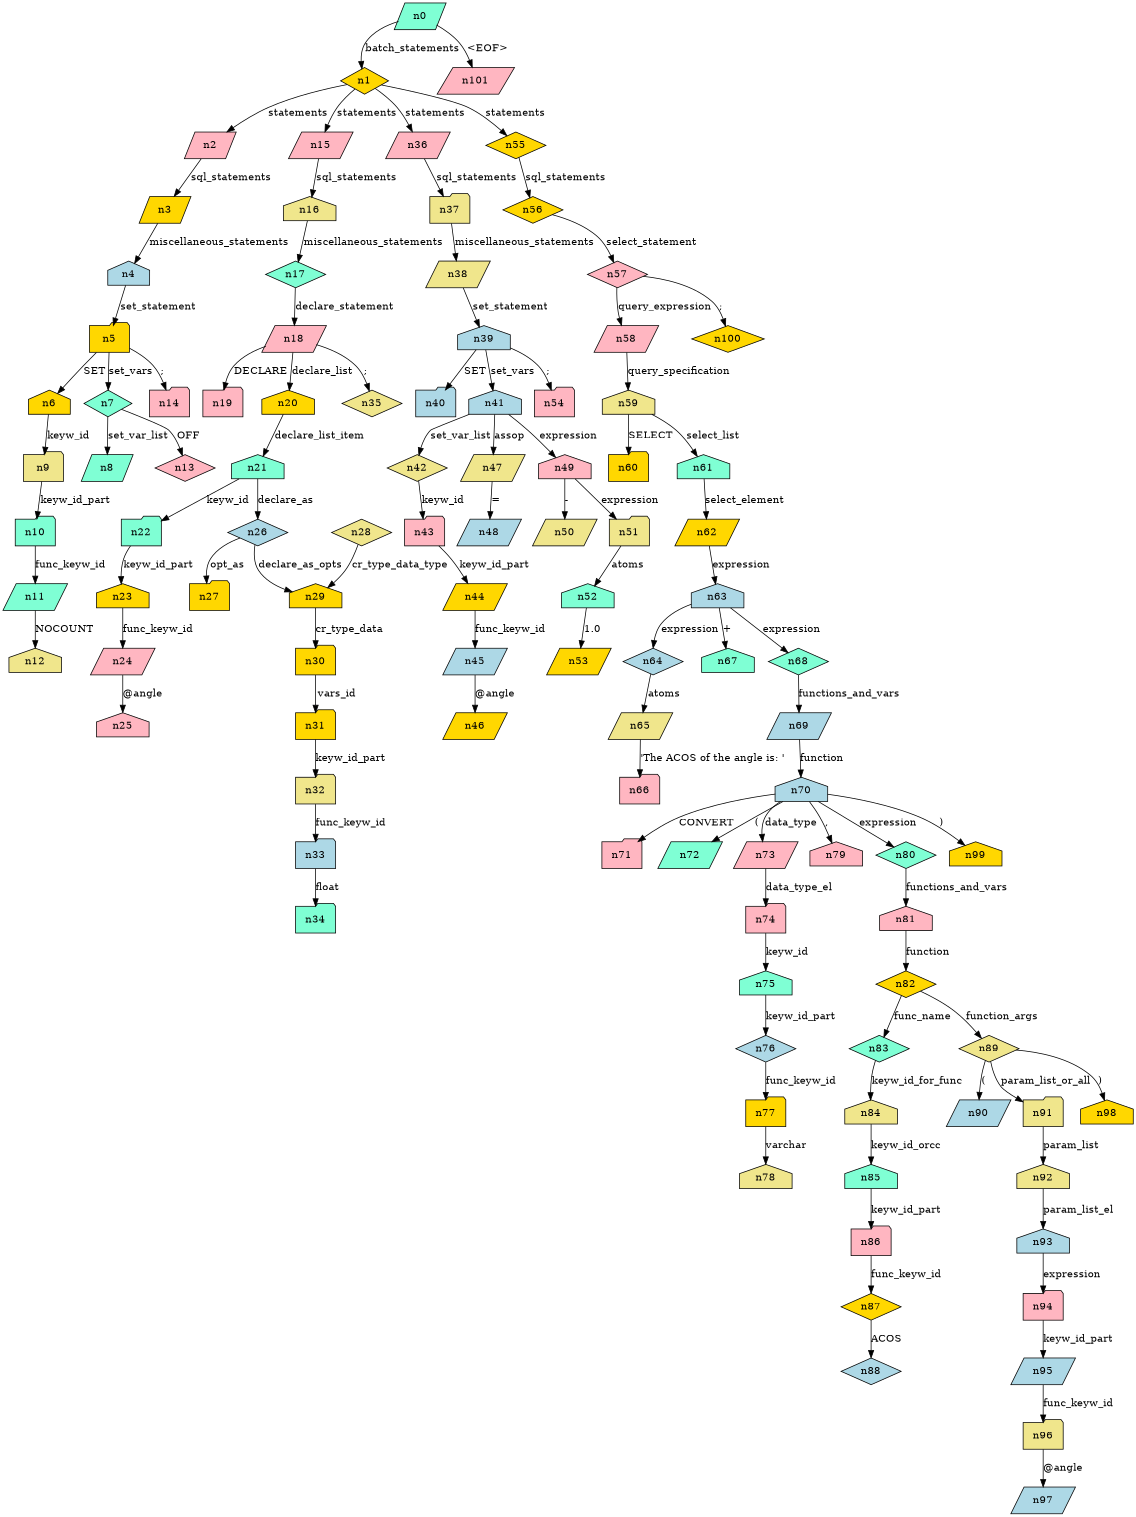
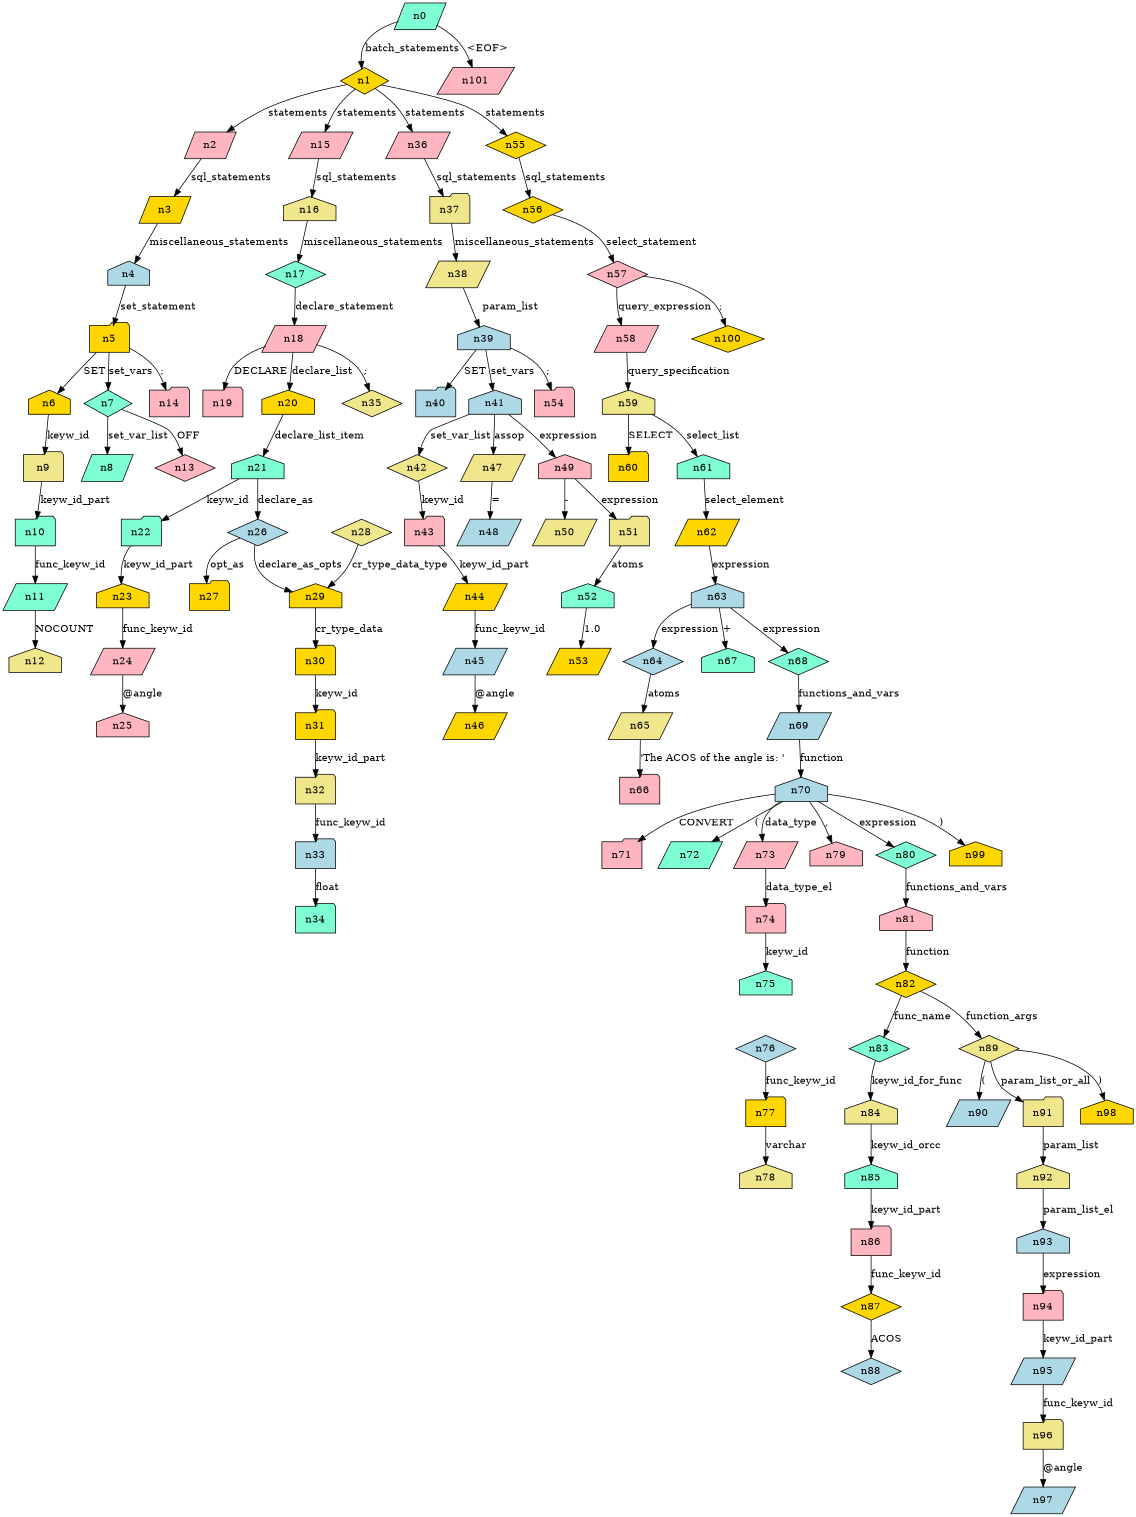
(511, 307) -> (511, 307)
(337, 694) -> (337, 694)
(766, 1011) -> none
